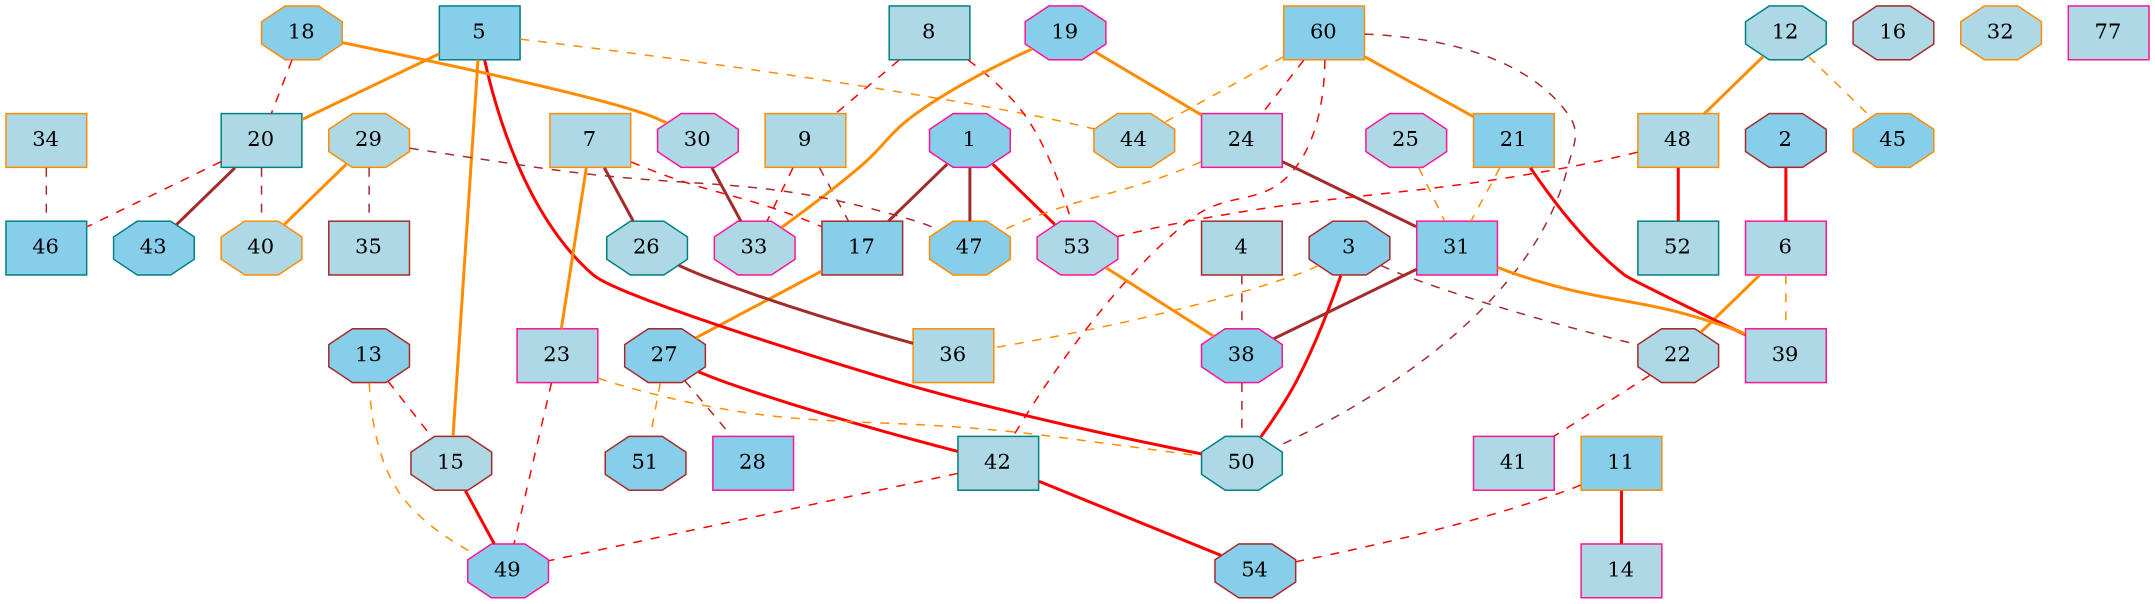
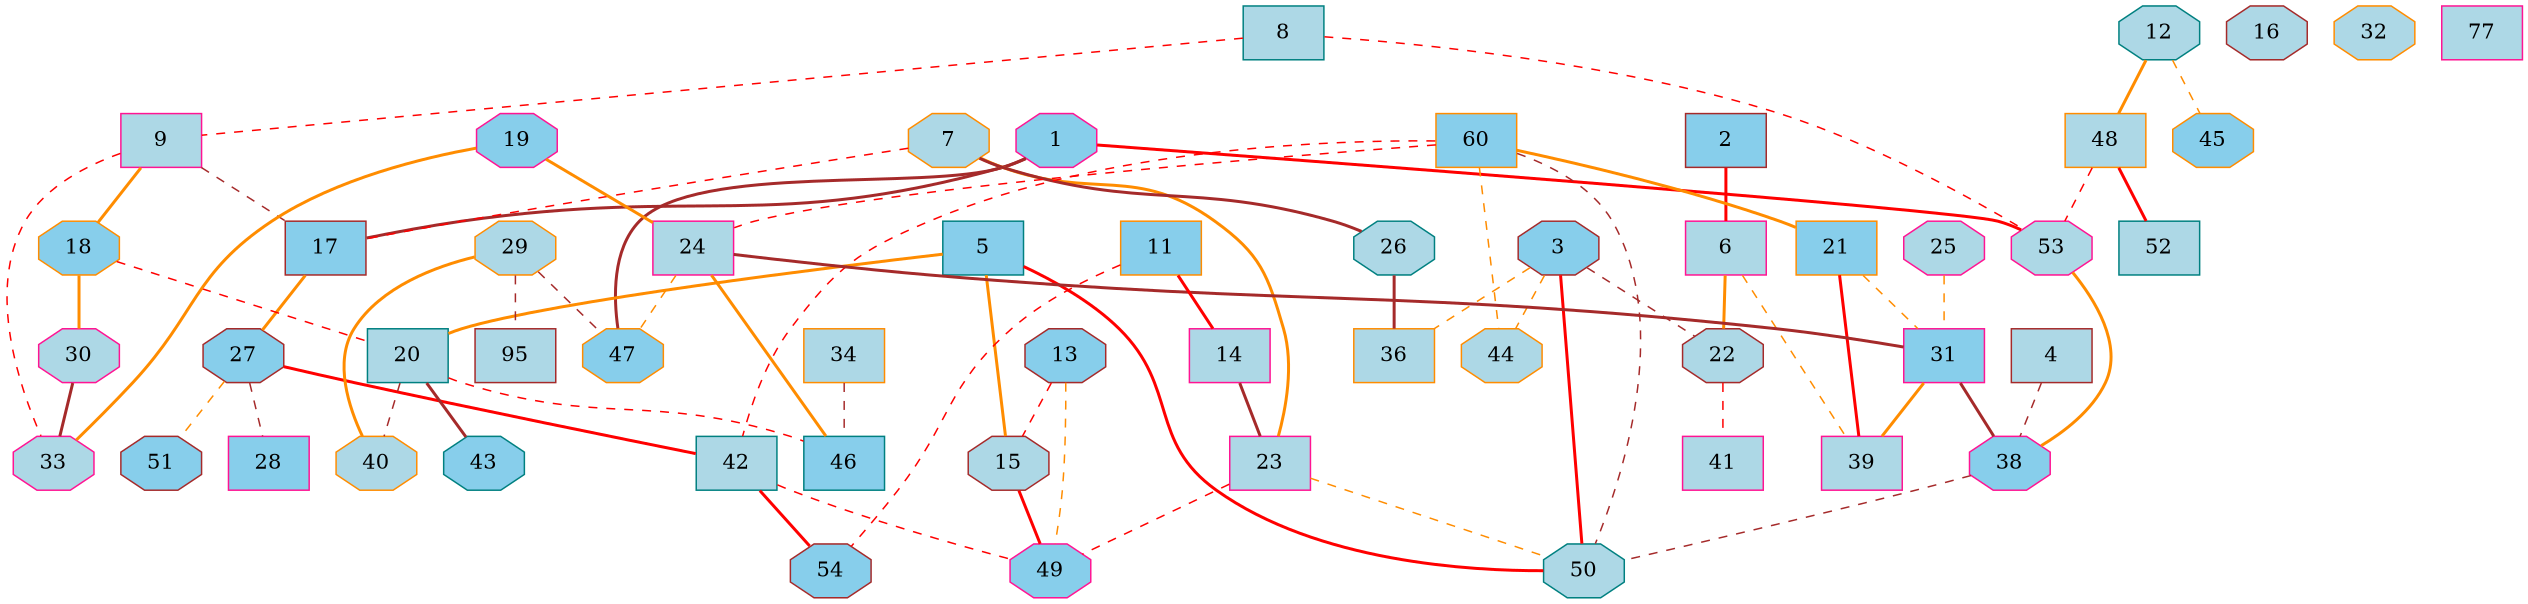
(808, 78) -> (1532, 298)
(590, 140) -> (949, 140)
(806, 140) -> (161, 140)
(1786, 140) -> (1726, 140)
none -> (119, 195)
(369, 248) -> (515, 356)
none -> (763, 348)
none -> (1250, 410)
